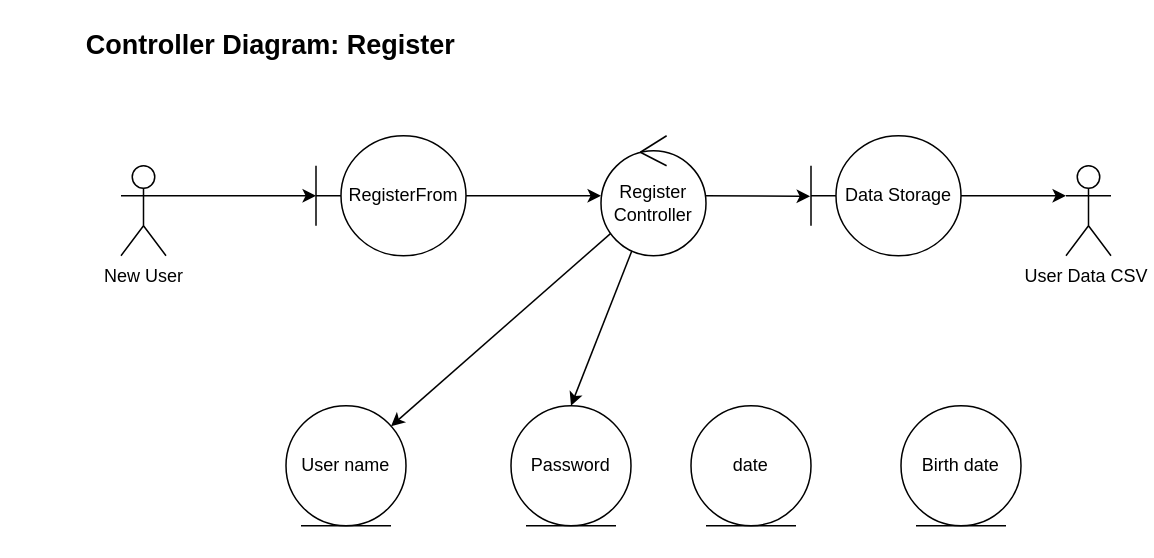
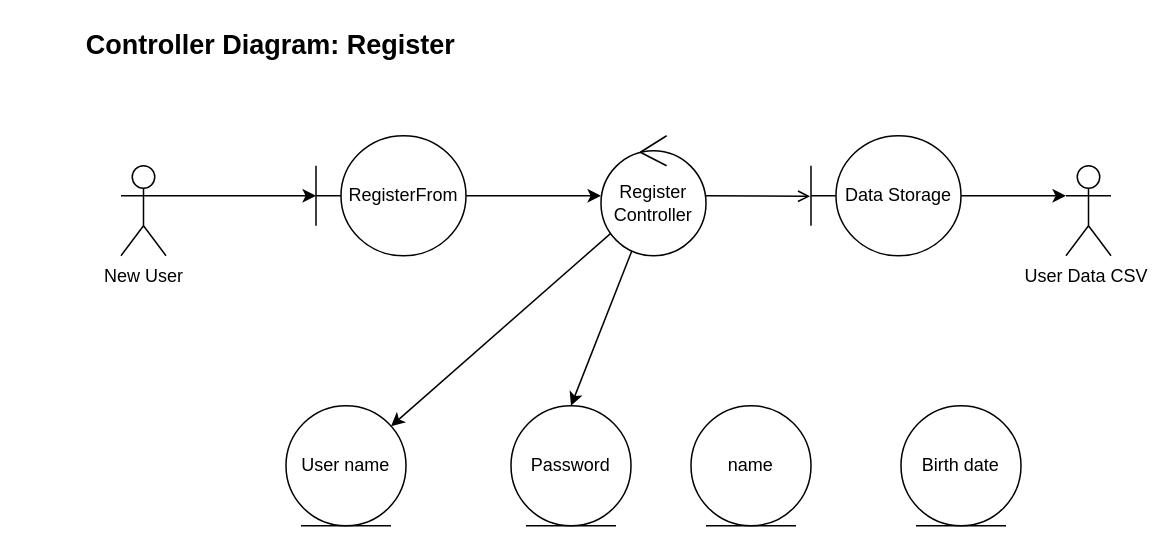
(798, 196) -> (801, 196)
(751, 466) -> (751, 466)
